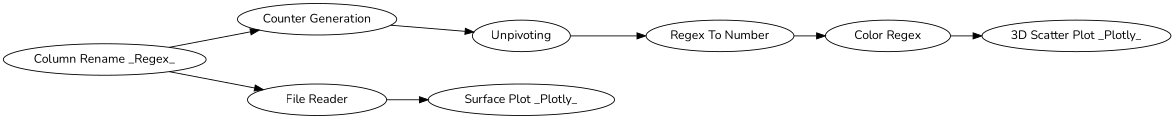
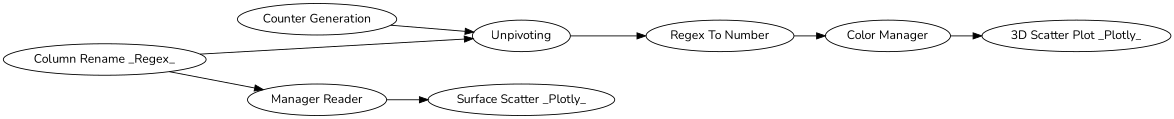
(888, 36) -> (888, 36)
(210, 40) -> (332, 47)
(317, 100) -> (317, 100)
(521, 100) -> (521, 100)
